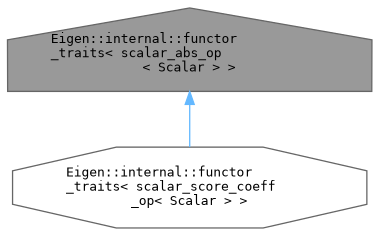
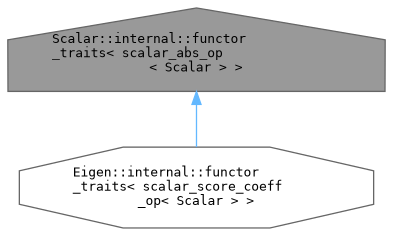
(190, 54) -> (196, 54)
